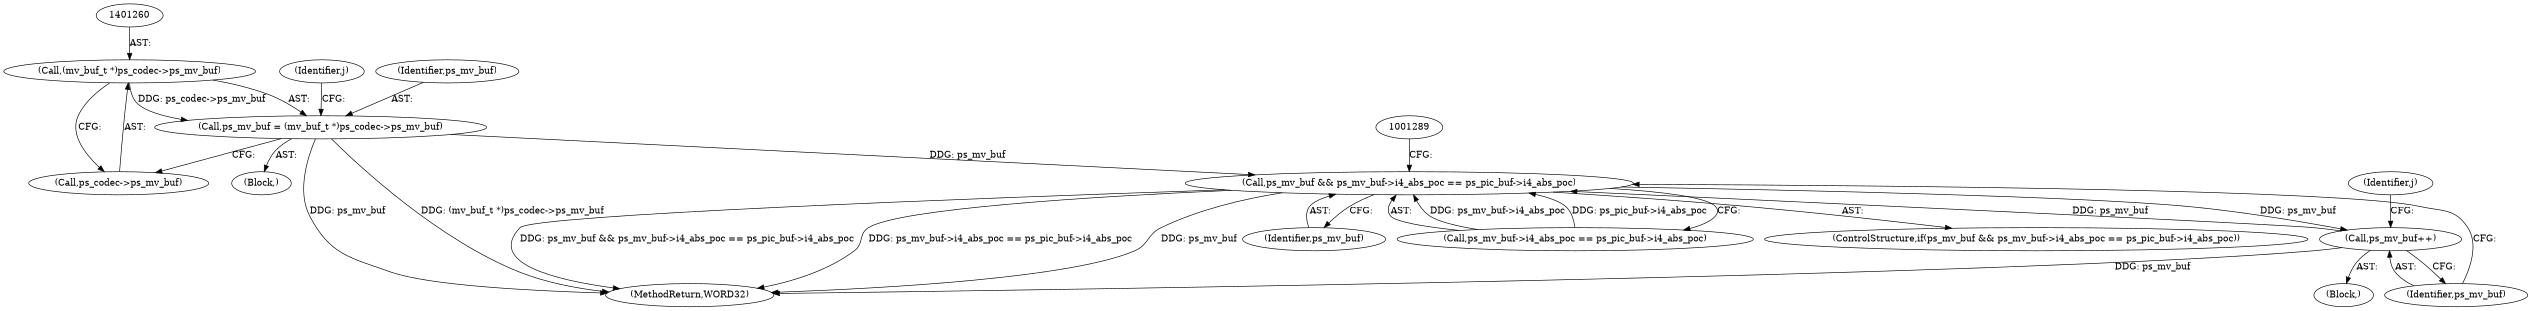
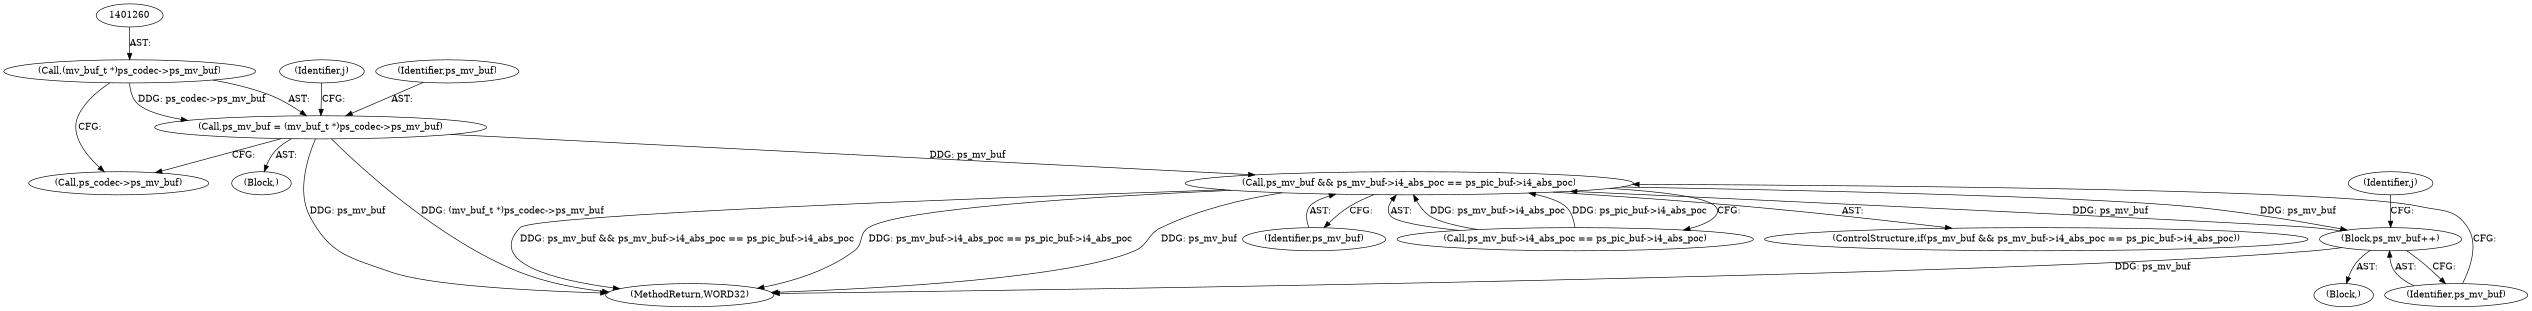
(1409, 127) -> none
(123, 130) -> none
(2391, 239) -> (2391, 239)
